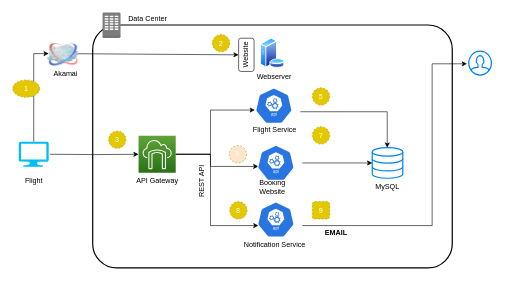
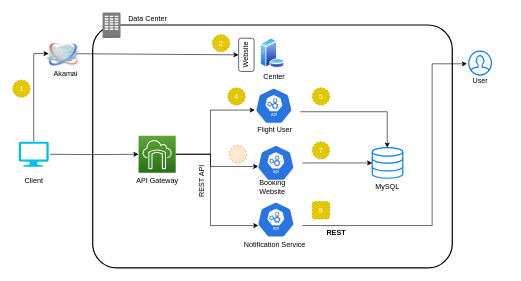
(274, 77) -> (274, 77)
none -> (480, 81)
(26, 89) -> (21, 89)
none -> (236, 97)
(275, 130) -> (275, 130)
(321, 136) -> (321, 151)
(117, 140) -> none
(34, 182) -> (34, 182)
(238, 211) -> none
(336, 233) -> (336, 233)
